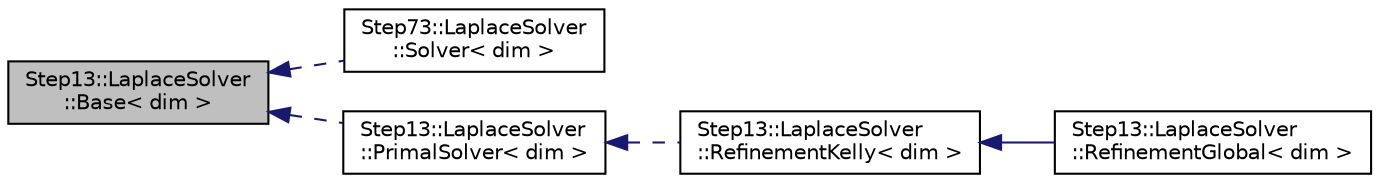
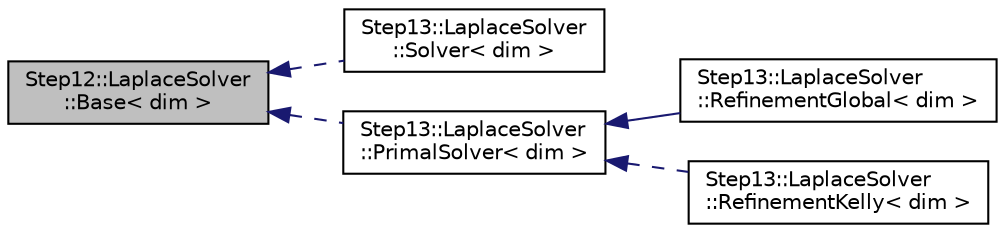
(474, 41) -> (474, 41)
(138, 93) -> (138, 93)
(1028, 143) -> (654, 117)
